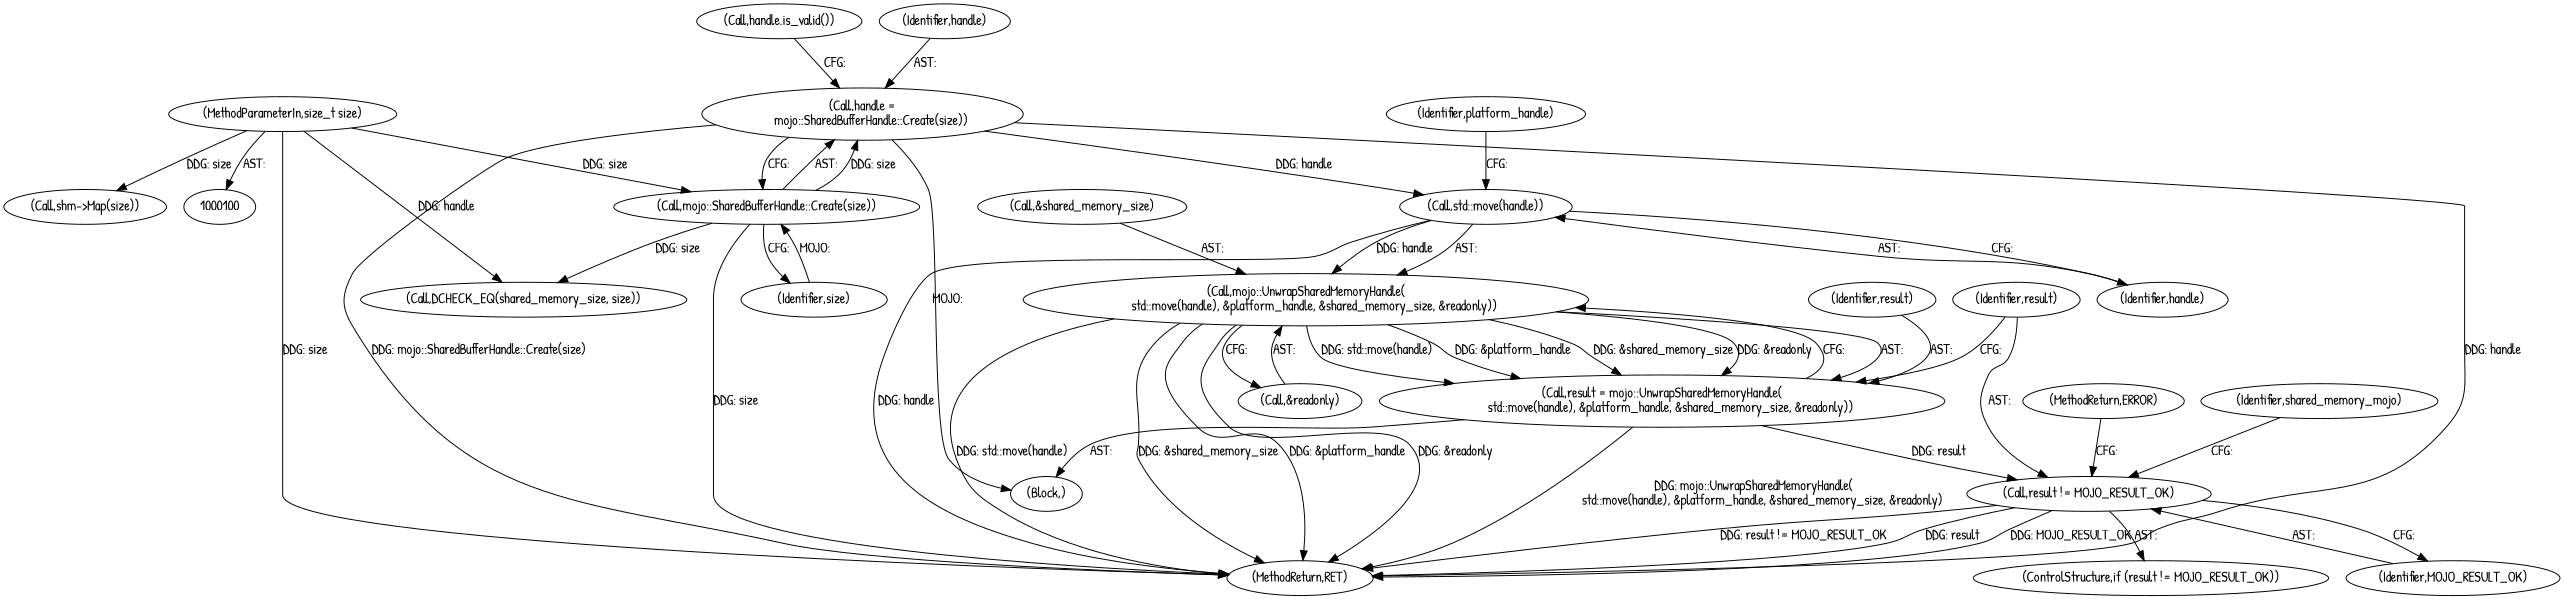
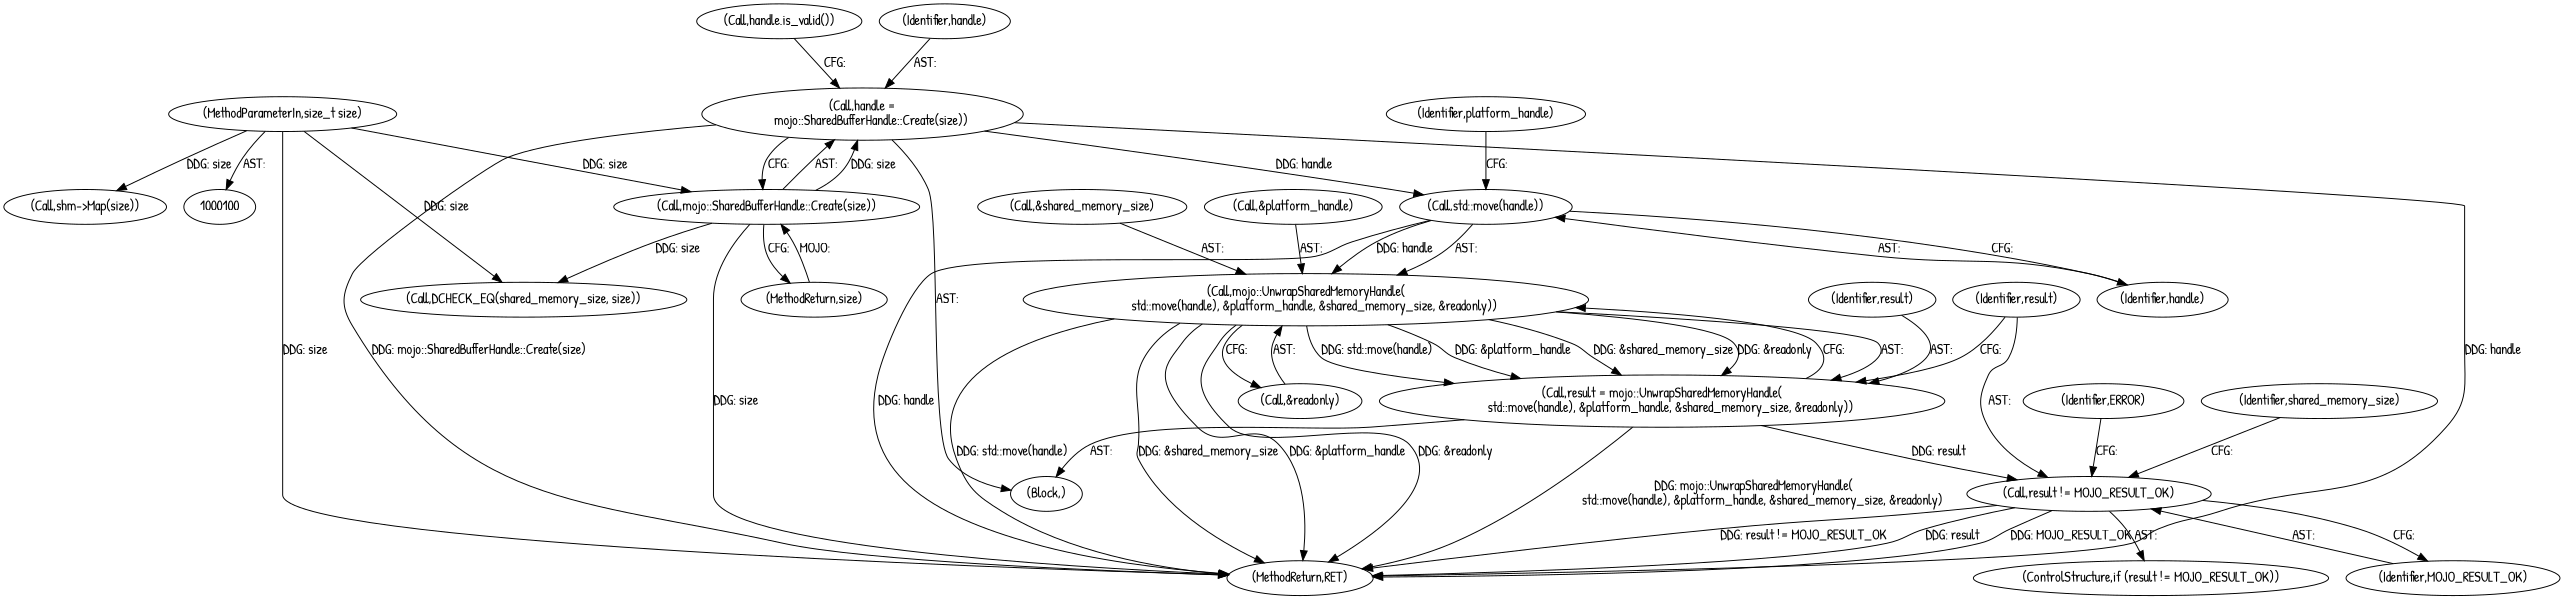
(446, 207) -> (446, 207)
none -> (1293, 207)
(814, 300) -> (814, 300)
(949, 300) -> (949, 300)
(2104, 401) -> (2104, 401)
(2319, 401) -> (2319, 401)
